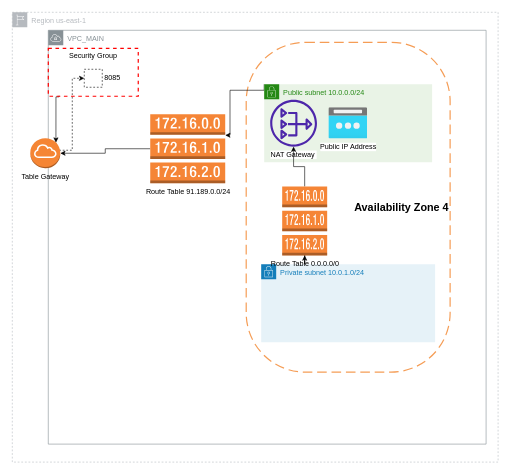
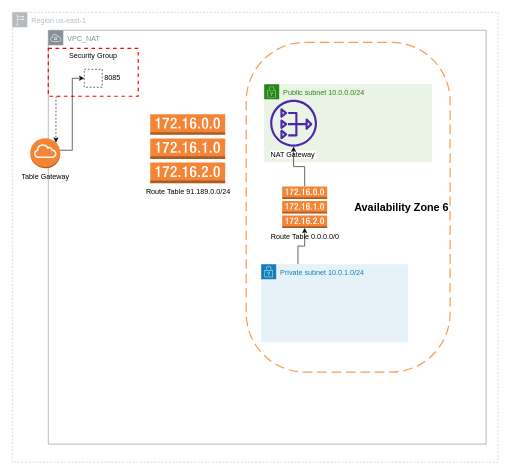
(84, 39) -> (82, 39)
(56, 114) -> (56, 114)
(348, 123) -> none
(230, 133) -> none
(105, 149) -> none
(66, 150) -> (66, 150)
(417, 207) -> (417, 207)
(305, 221) -> (305, 207)
(348, 303) -> (335, 303)
